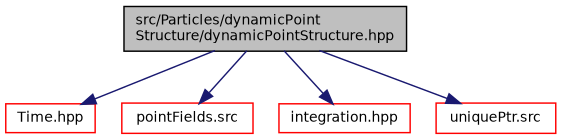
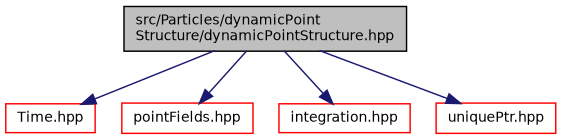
(187, 118) -> (187, 118)
(496, 118) -> (496, 118)
